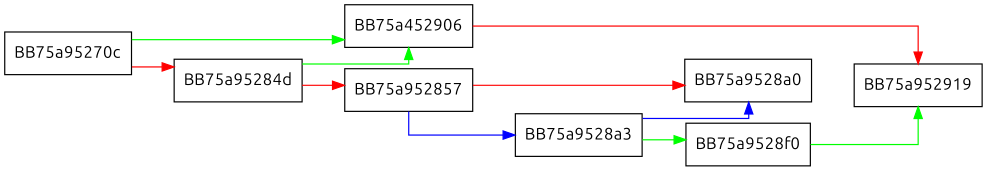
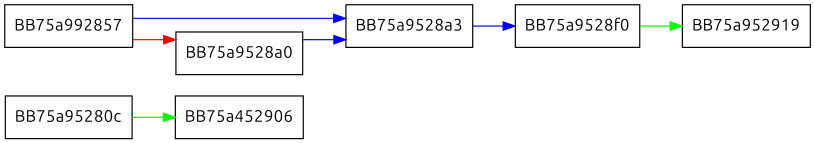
(708, 26) -> none
(68, 53) -> (69, 117)
(238, 81) -> none
(409, 90) -> (69, 26)
(698, 118) -> (318, 40)
(658, 140) -> (488, 26)
